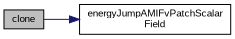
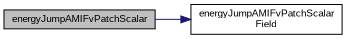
(24, 19) -> (80, 19)
